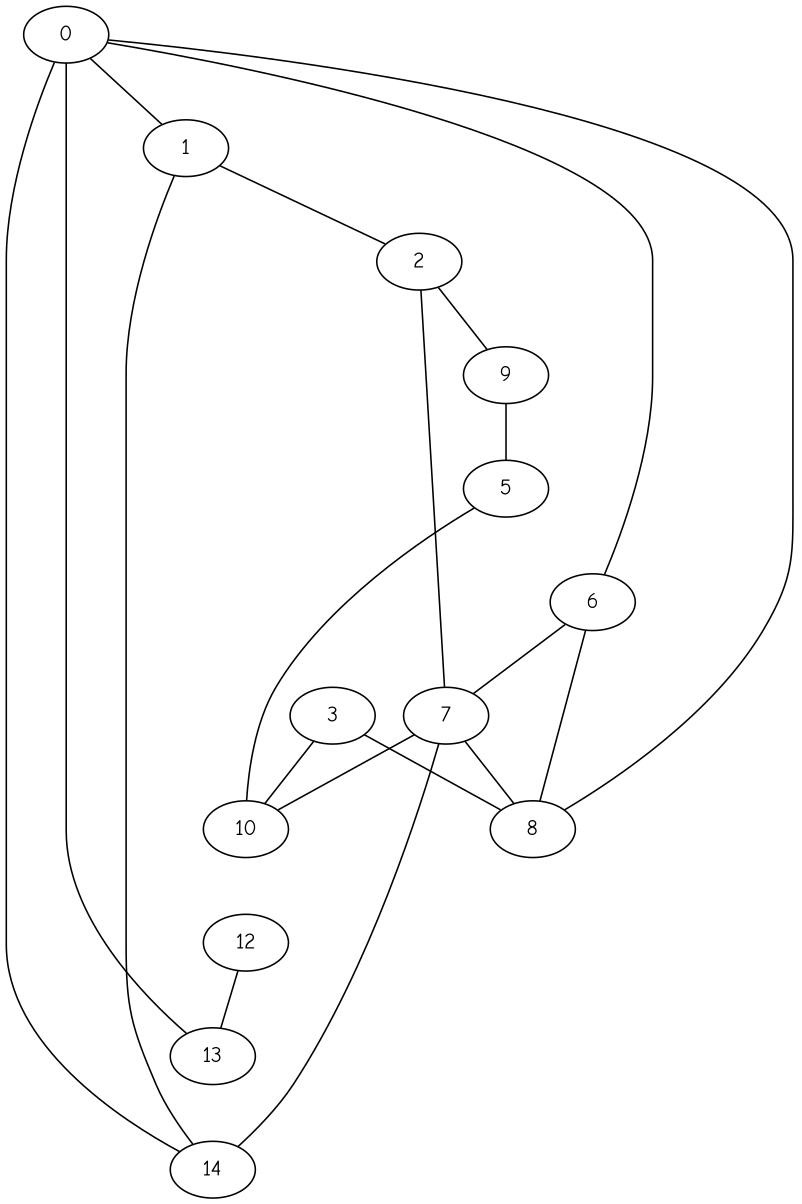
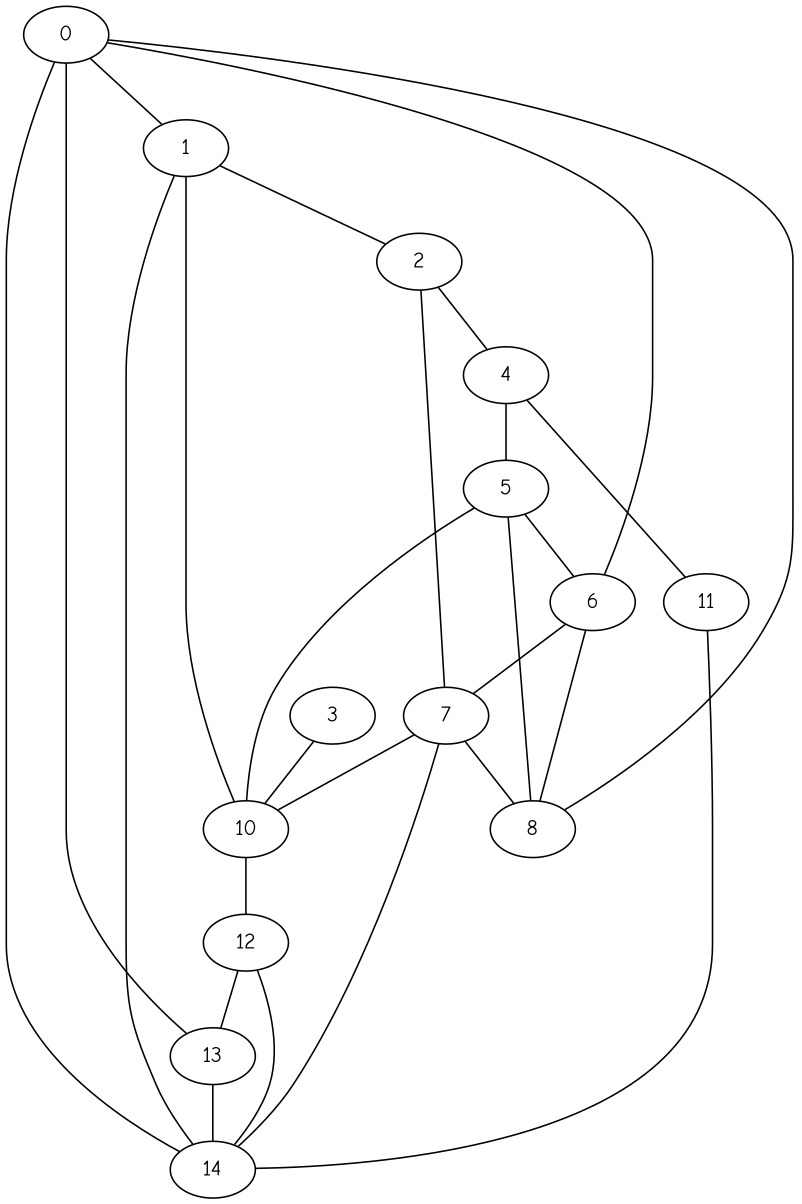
(506, 375) -> (506, 375)
none -> (186, 492)
none -> (549, 545)
none -> (706, 602)
(439, 776) -> (518, 645)
none -> (246, 886)
none -> (274, 1061)
none -> (213, 1113)
